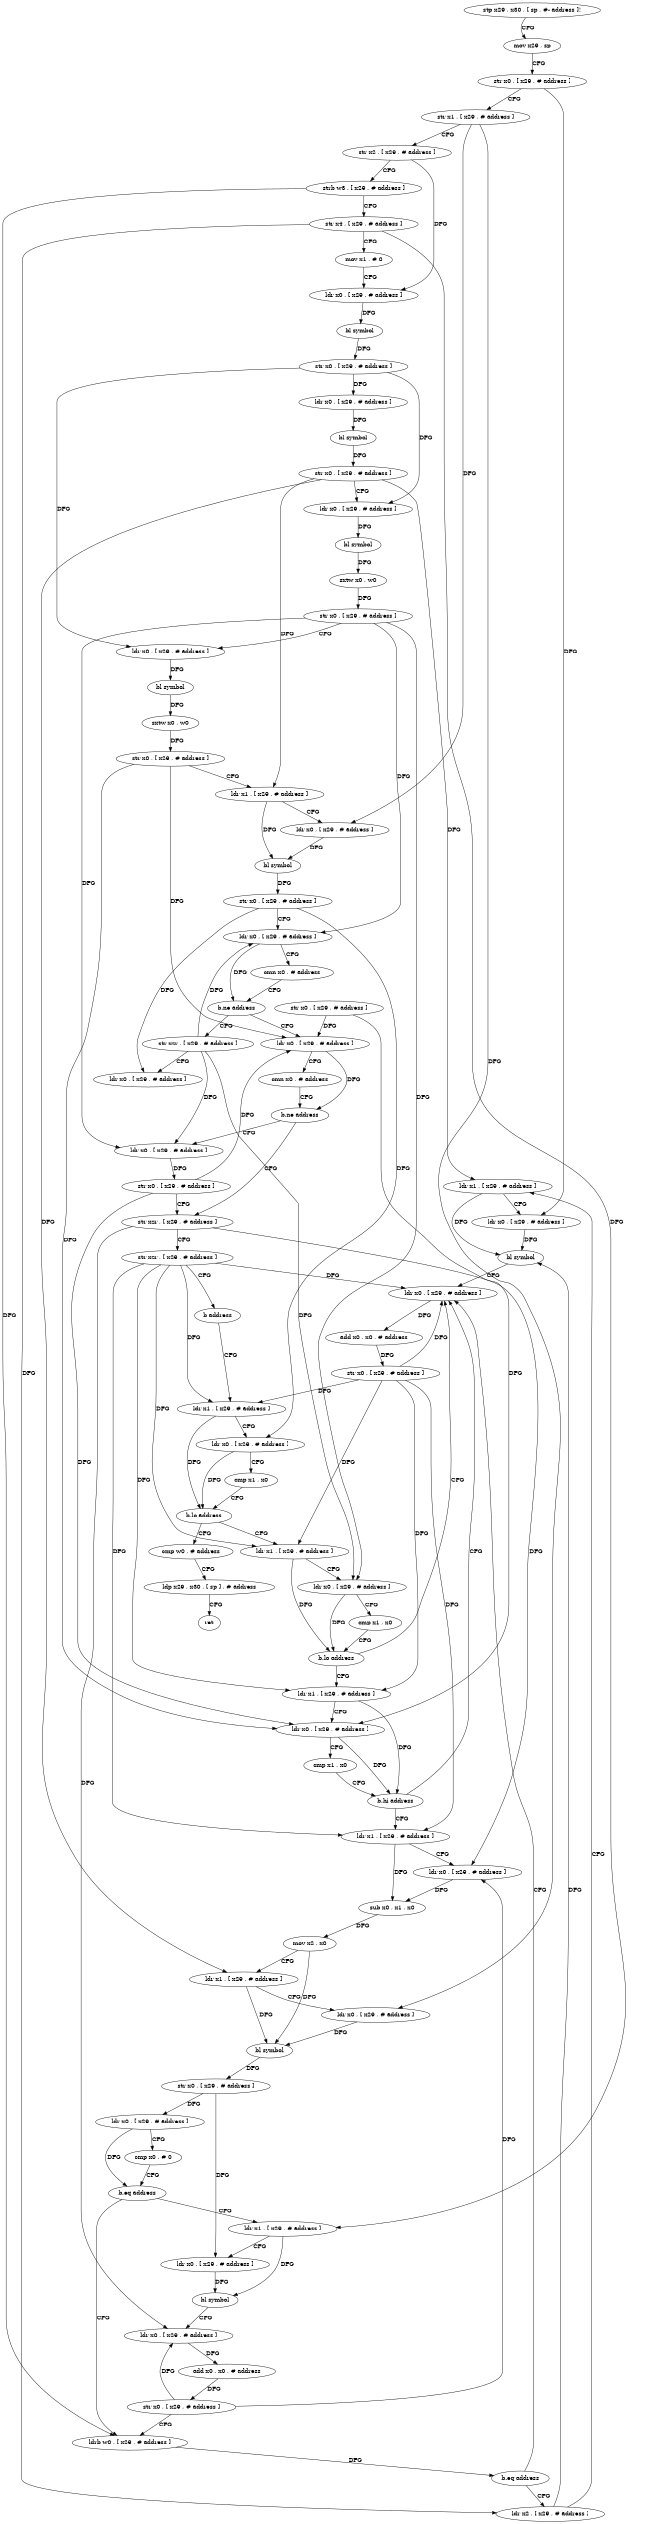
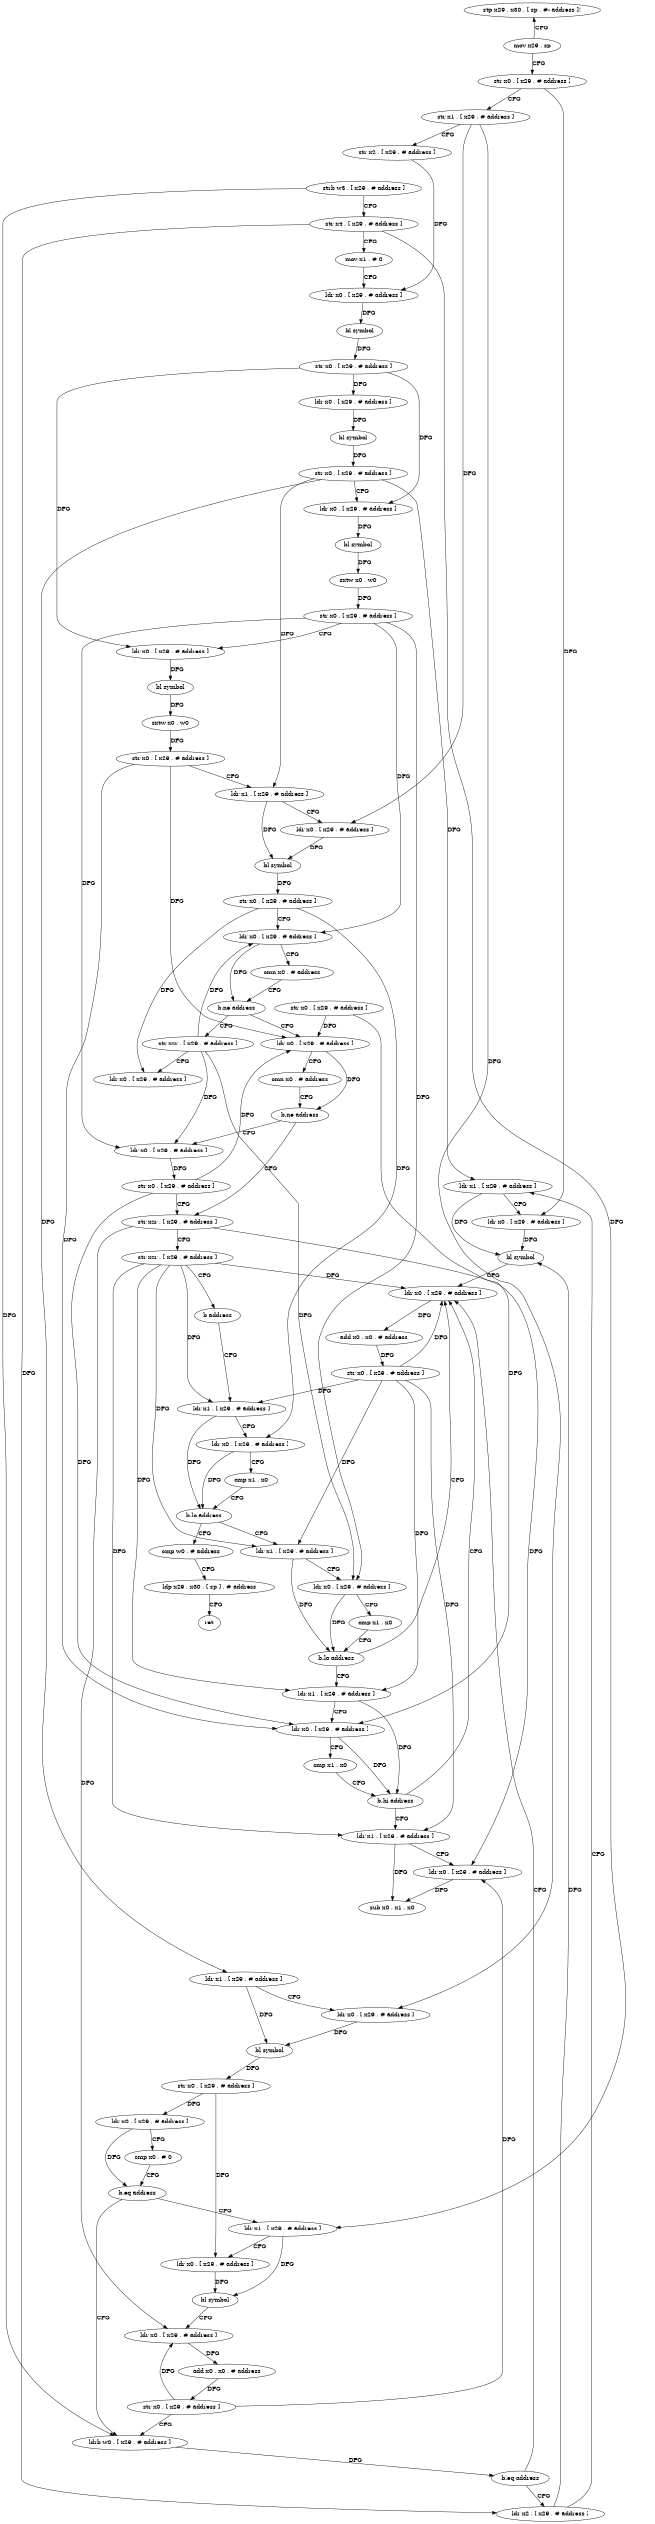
(521, 26) -> (535, 30)
(382, 169) -> none
(310, 1944) -> none
